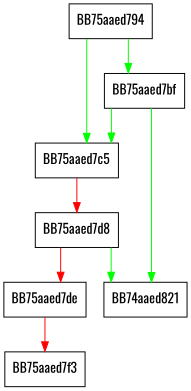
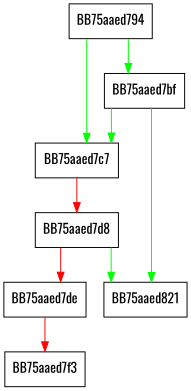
(77, 160) -> (77, 160)
(145, 300) -> (145, 300)
